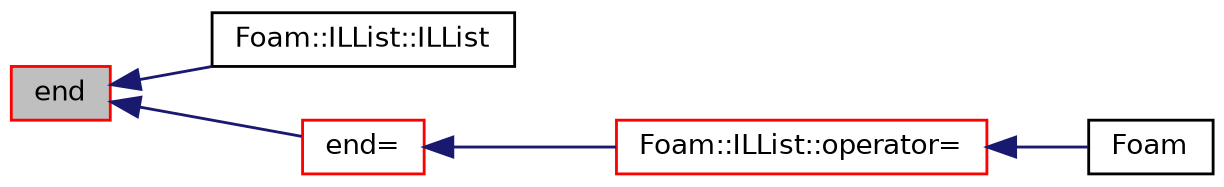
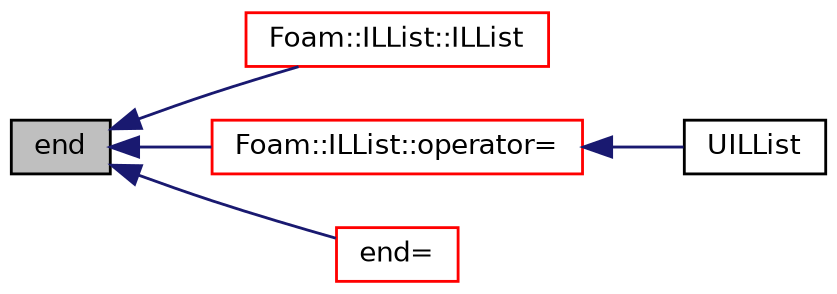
(363, 40) -> (397, 40)
(61, 93) -> (61, 147)
(535, 147) -> (175, 147)
(1151, 147) -> (755, 147)
